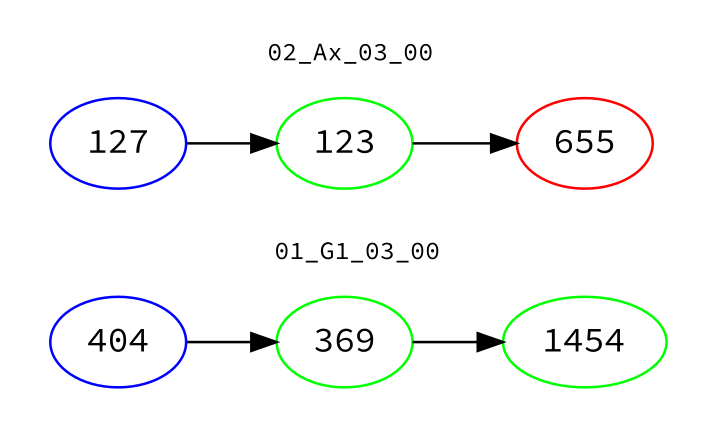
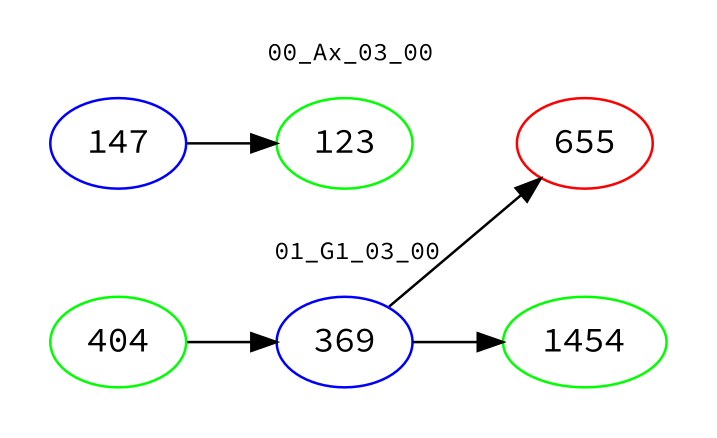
(352, 54) -> (352, 54)
(118, 143) -> (118, 143)
(452, 143) -> (455, 251)
(118, 342) -> (118, 342)
(345, 342) -> (345, 342)
